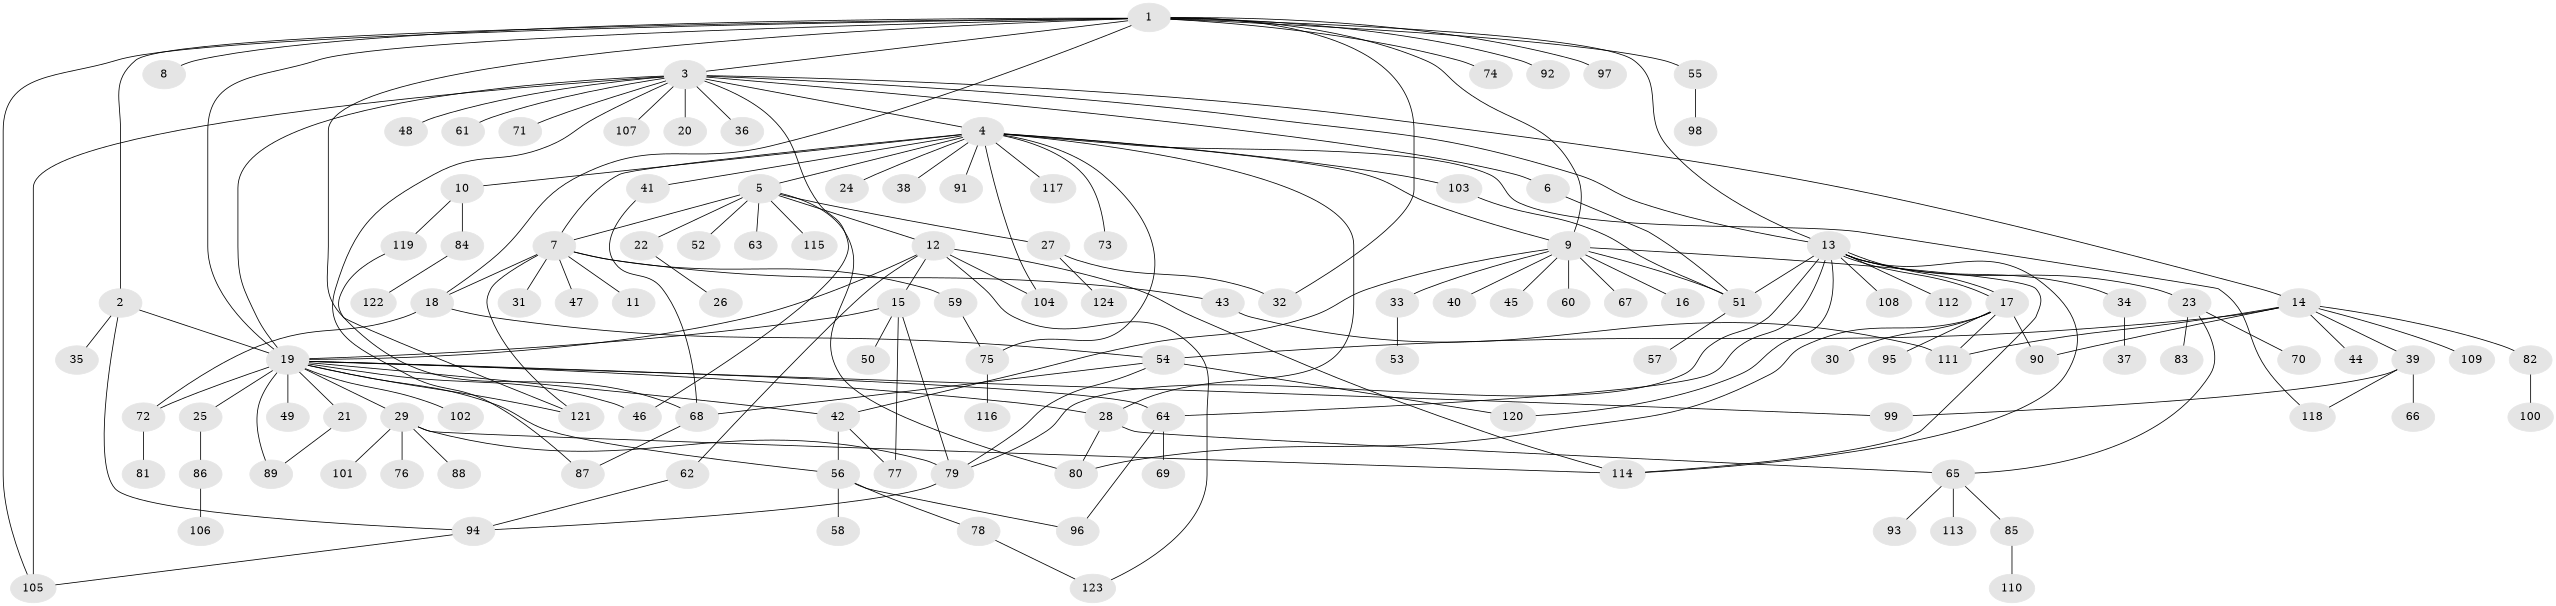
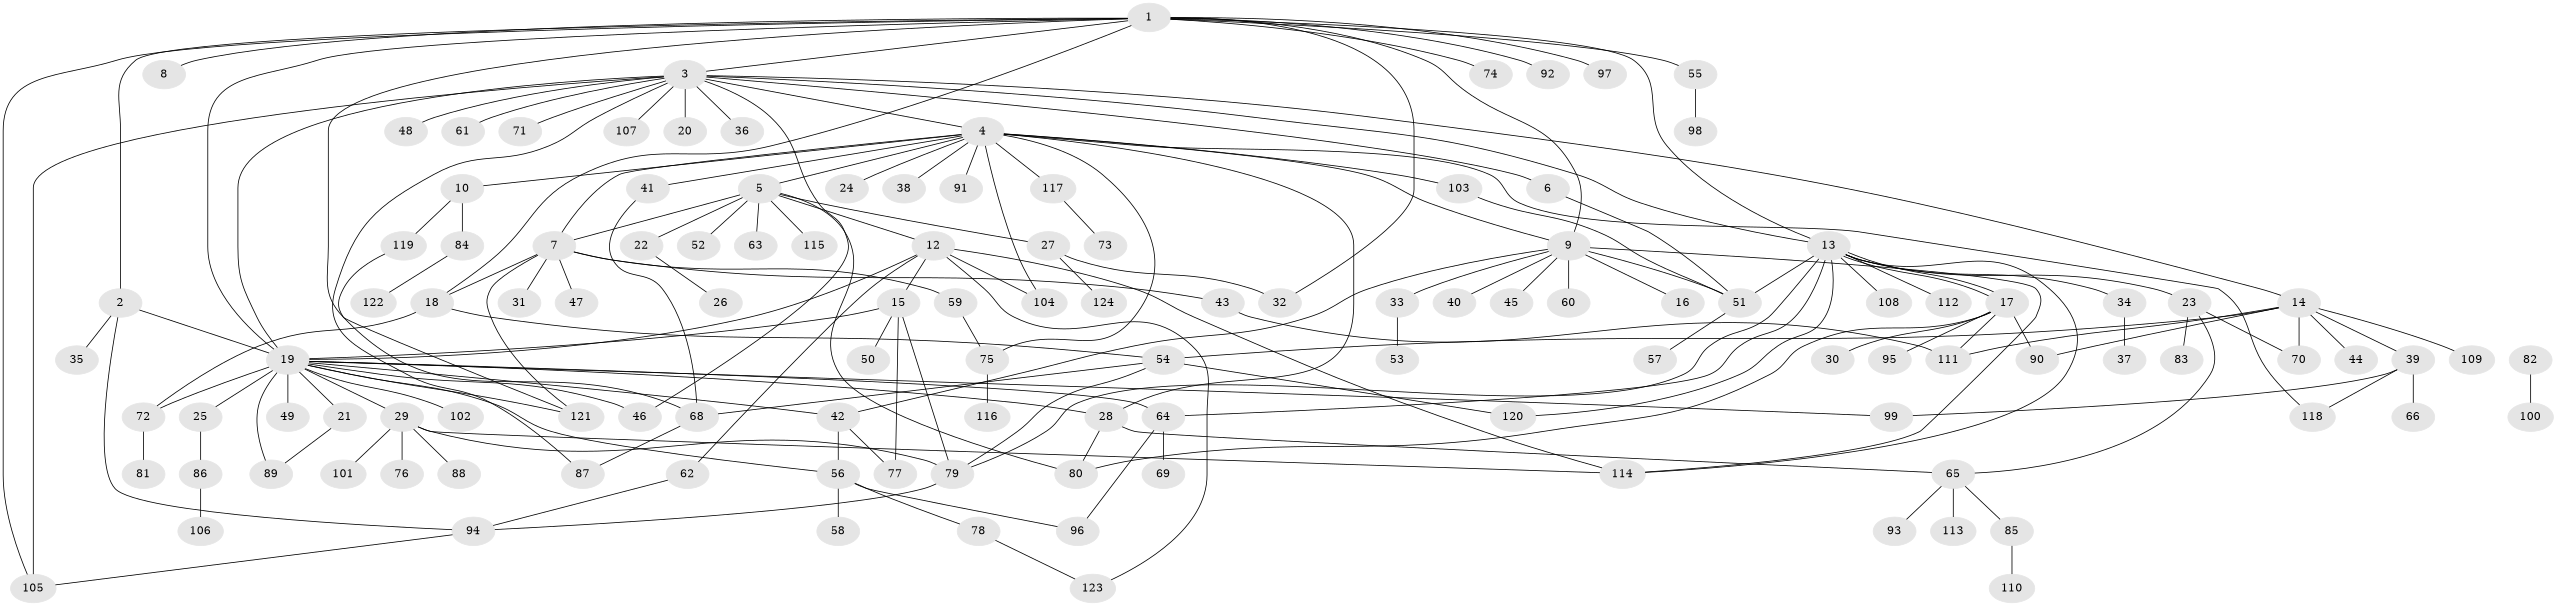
(1073, 165) -> (1079, 217)
(634, 303) -> none
(1626, 303) -> none
(2418, 324) -> (2299, 332)
